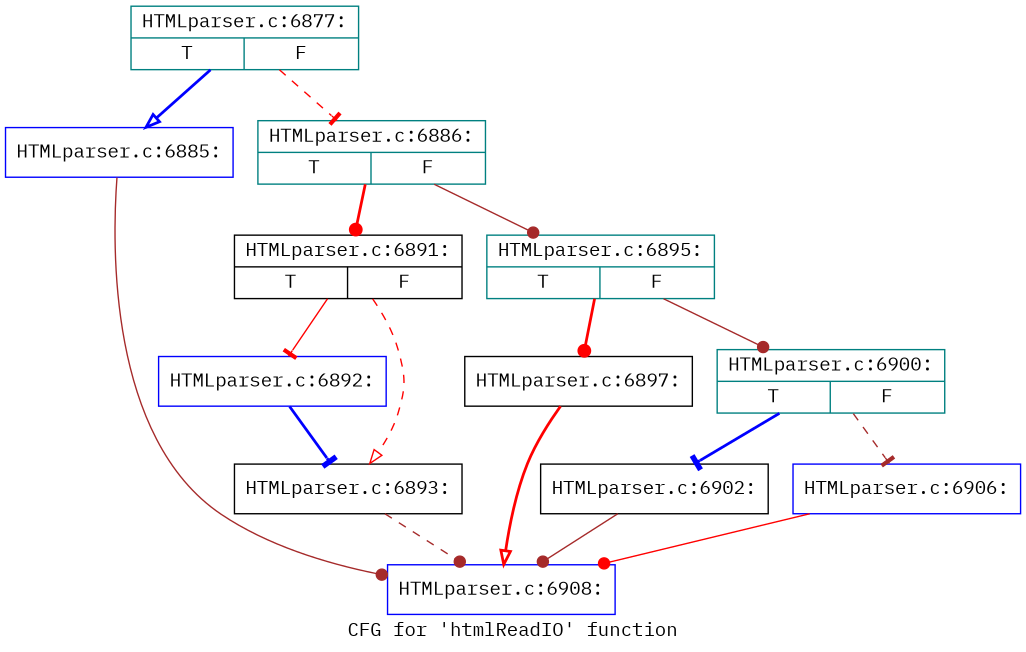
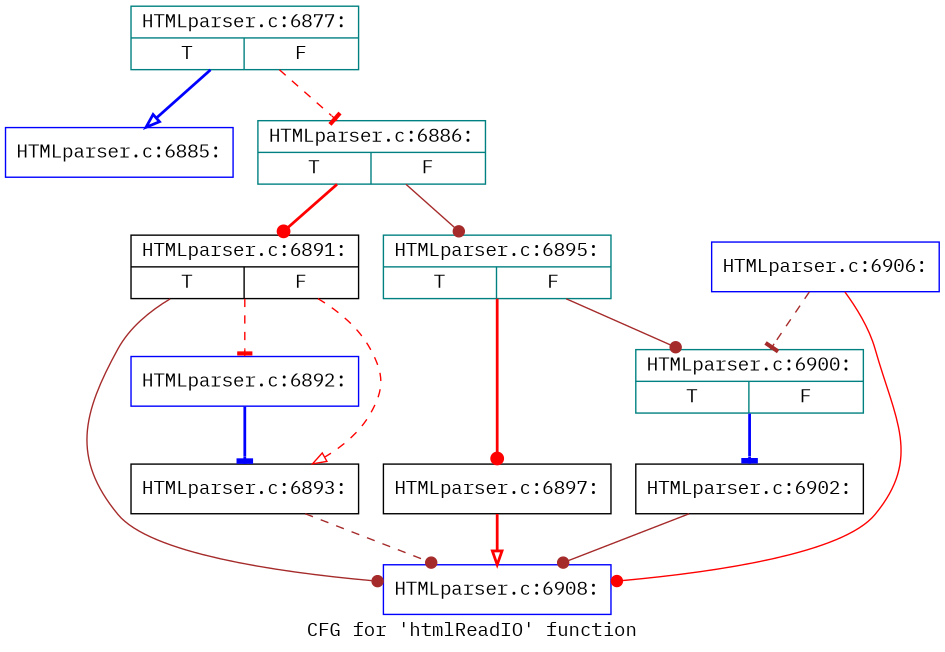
(310, 324) -> (245, 324)
(869, 436) -> (792, 318)
(156, 439) -> (123, 519)
